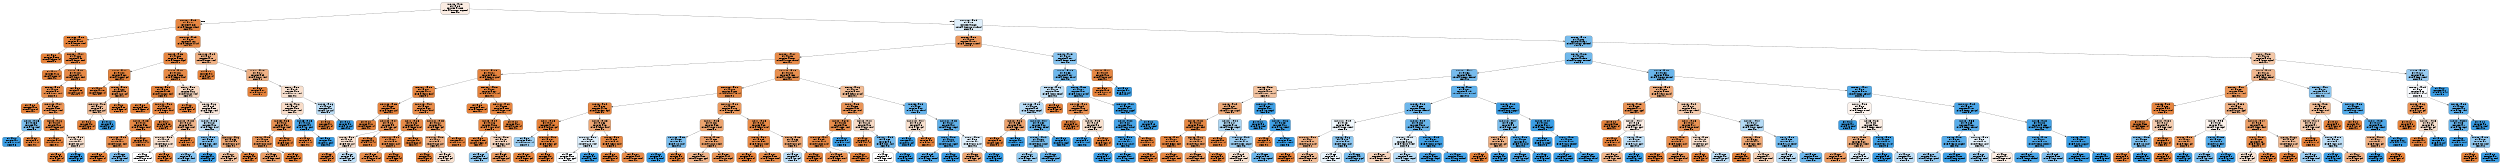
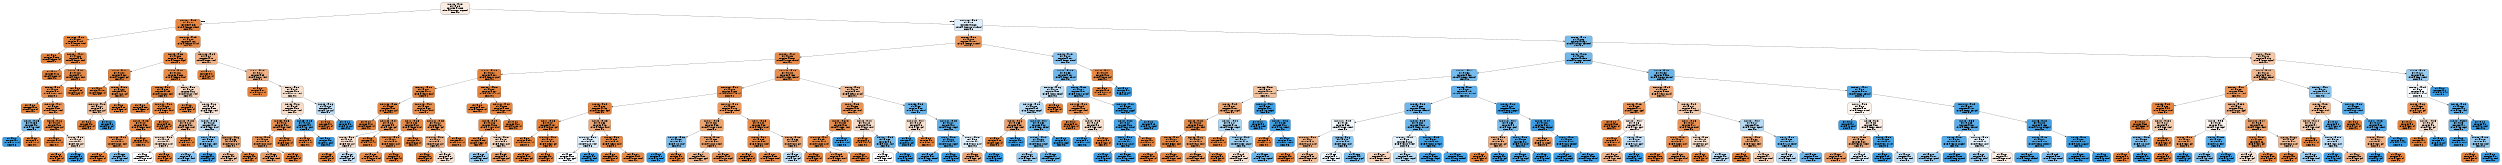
(2333, 125) -> (2333, 125)
(524, 142) -> (524, 142)
(1542, 142) -> (1542, 142)
